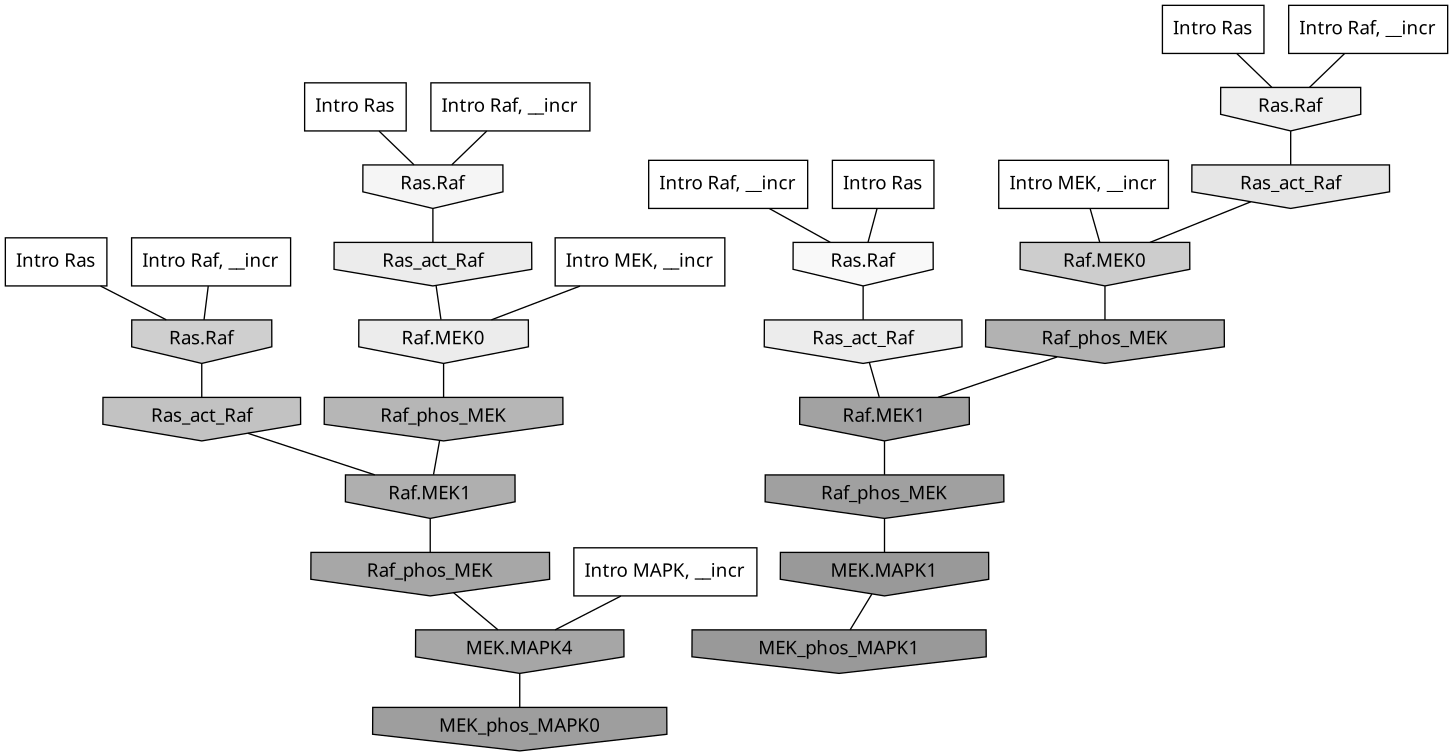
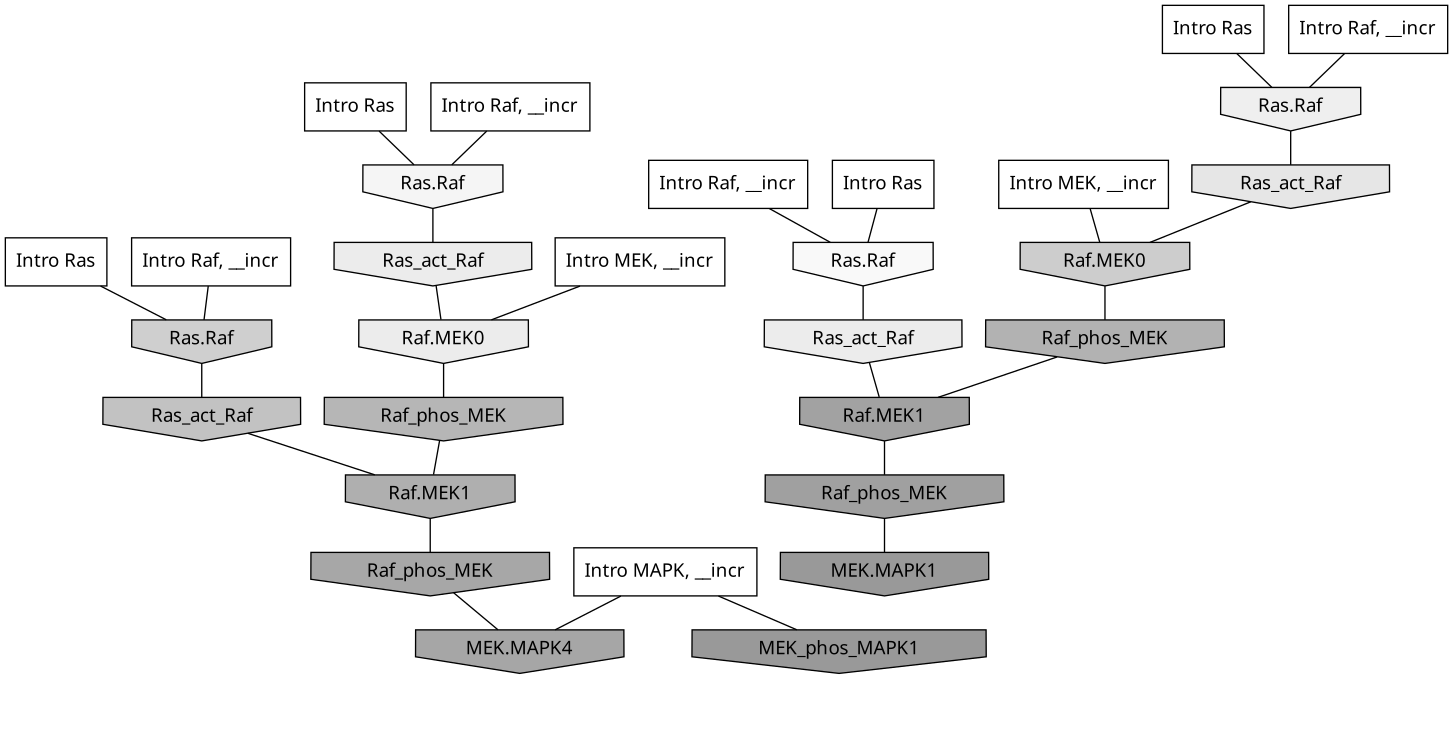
(861, 612) -> (758, 613)
(520, 727) -> none
